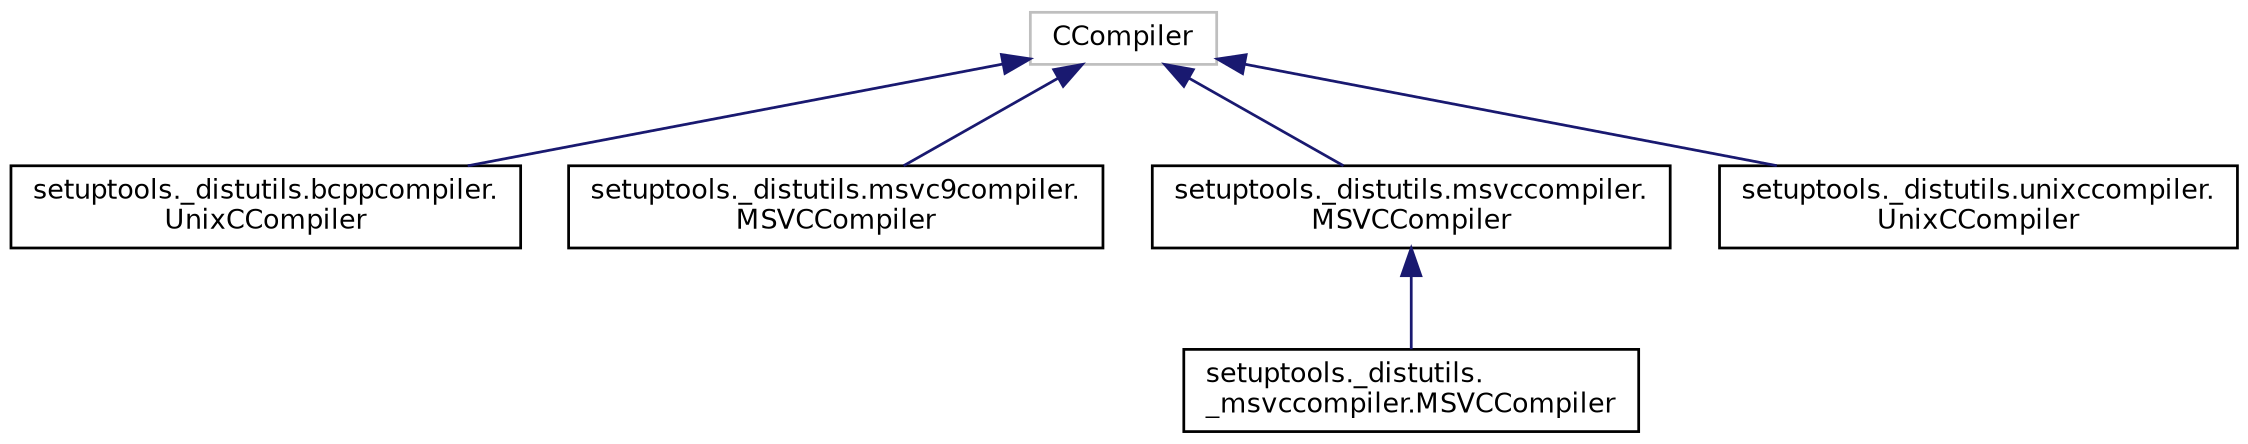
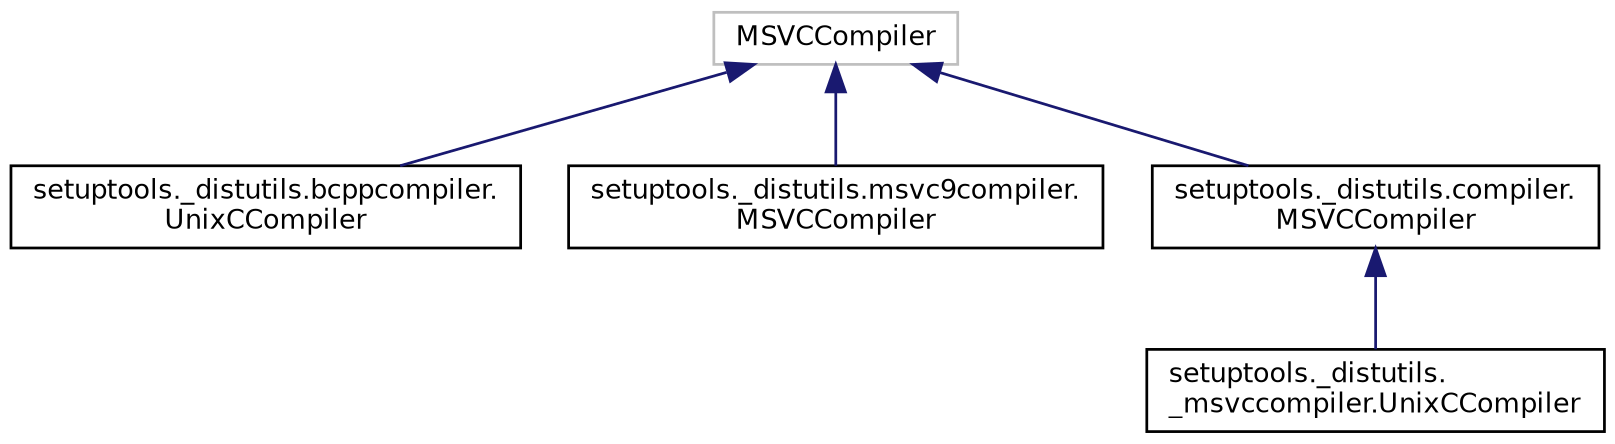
(1124, 38) -> (836, 38)
(1411, 207) -> (1376, 207)
(1978, 207) -> none
(1411, 390) -> (1376, 390)
